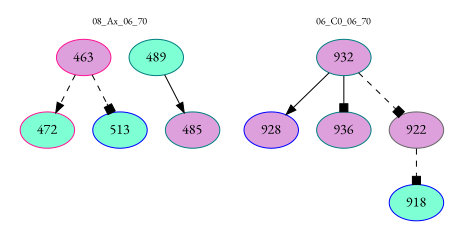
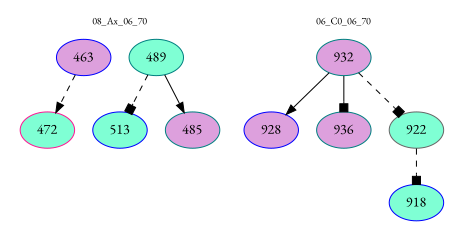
(84, 57) -> (84, 57)
(100, 89) -> (140, 89)
(416, 130) -> (416, 130)
